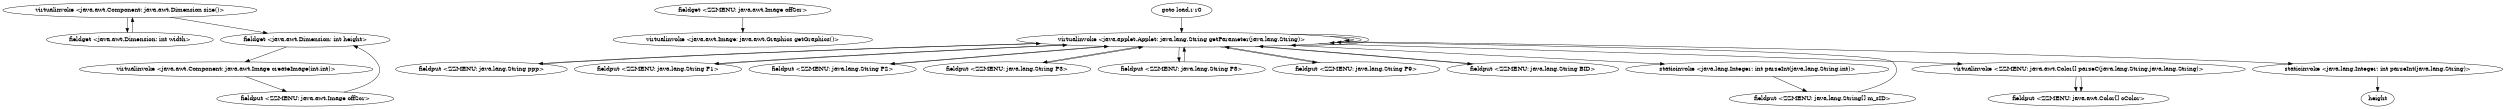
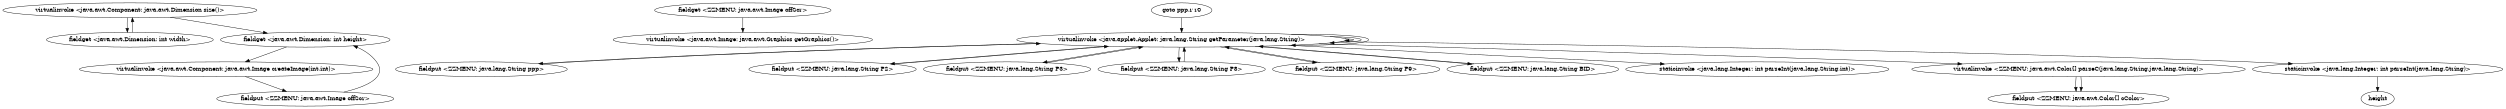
(1182, 10) -> (1182, 10)
(658, 69) -> none
(1822, 99) -> none
